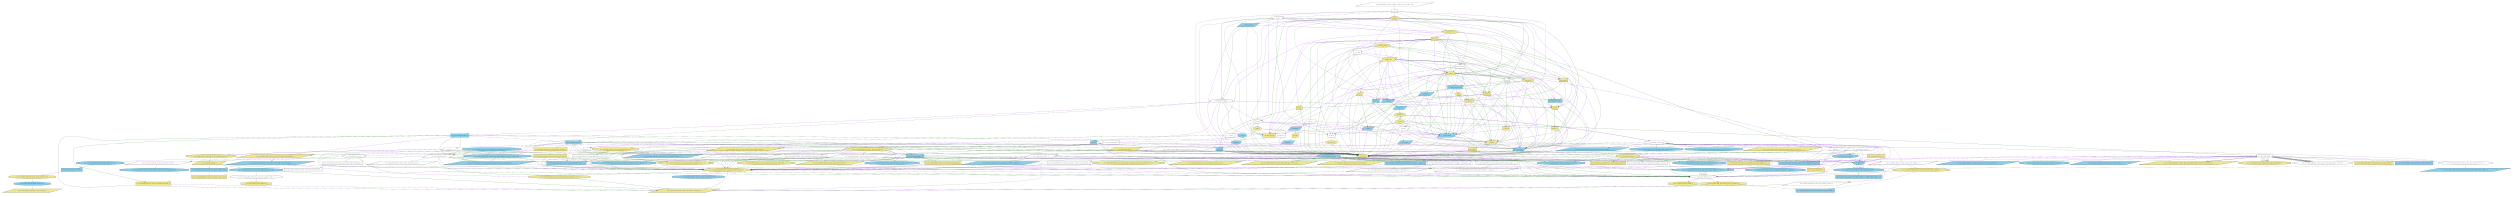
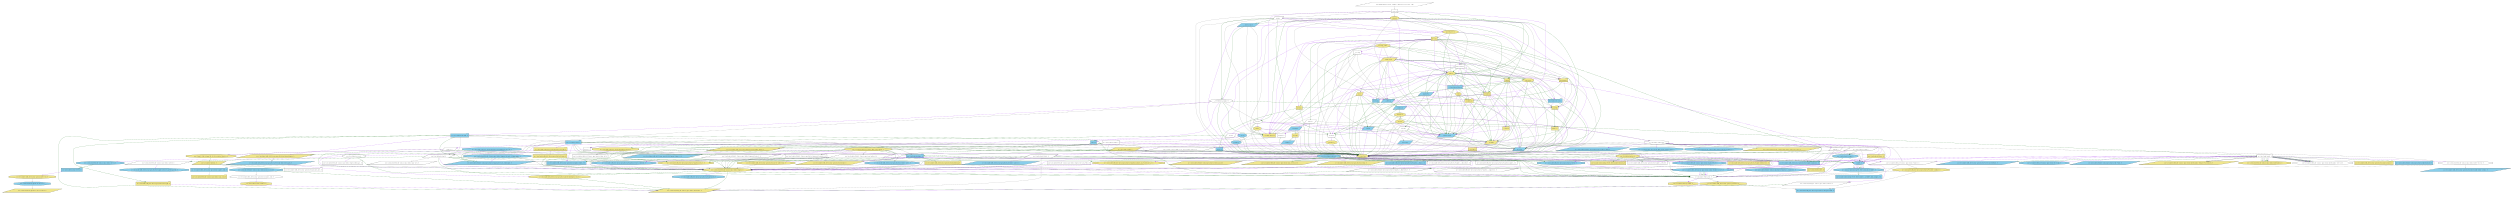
(1507, 80) -> (1507, 80)
